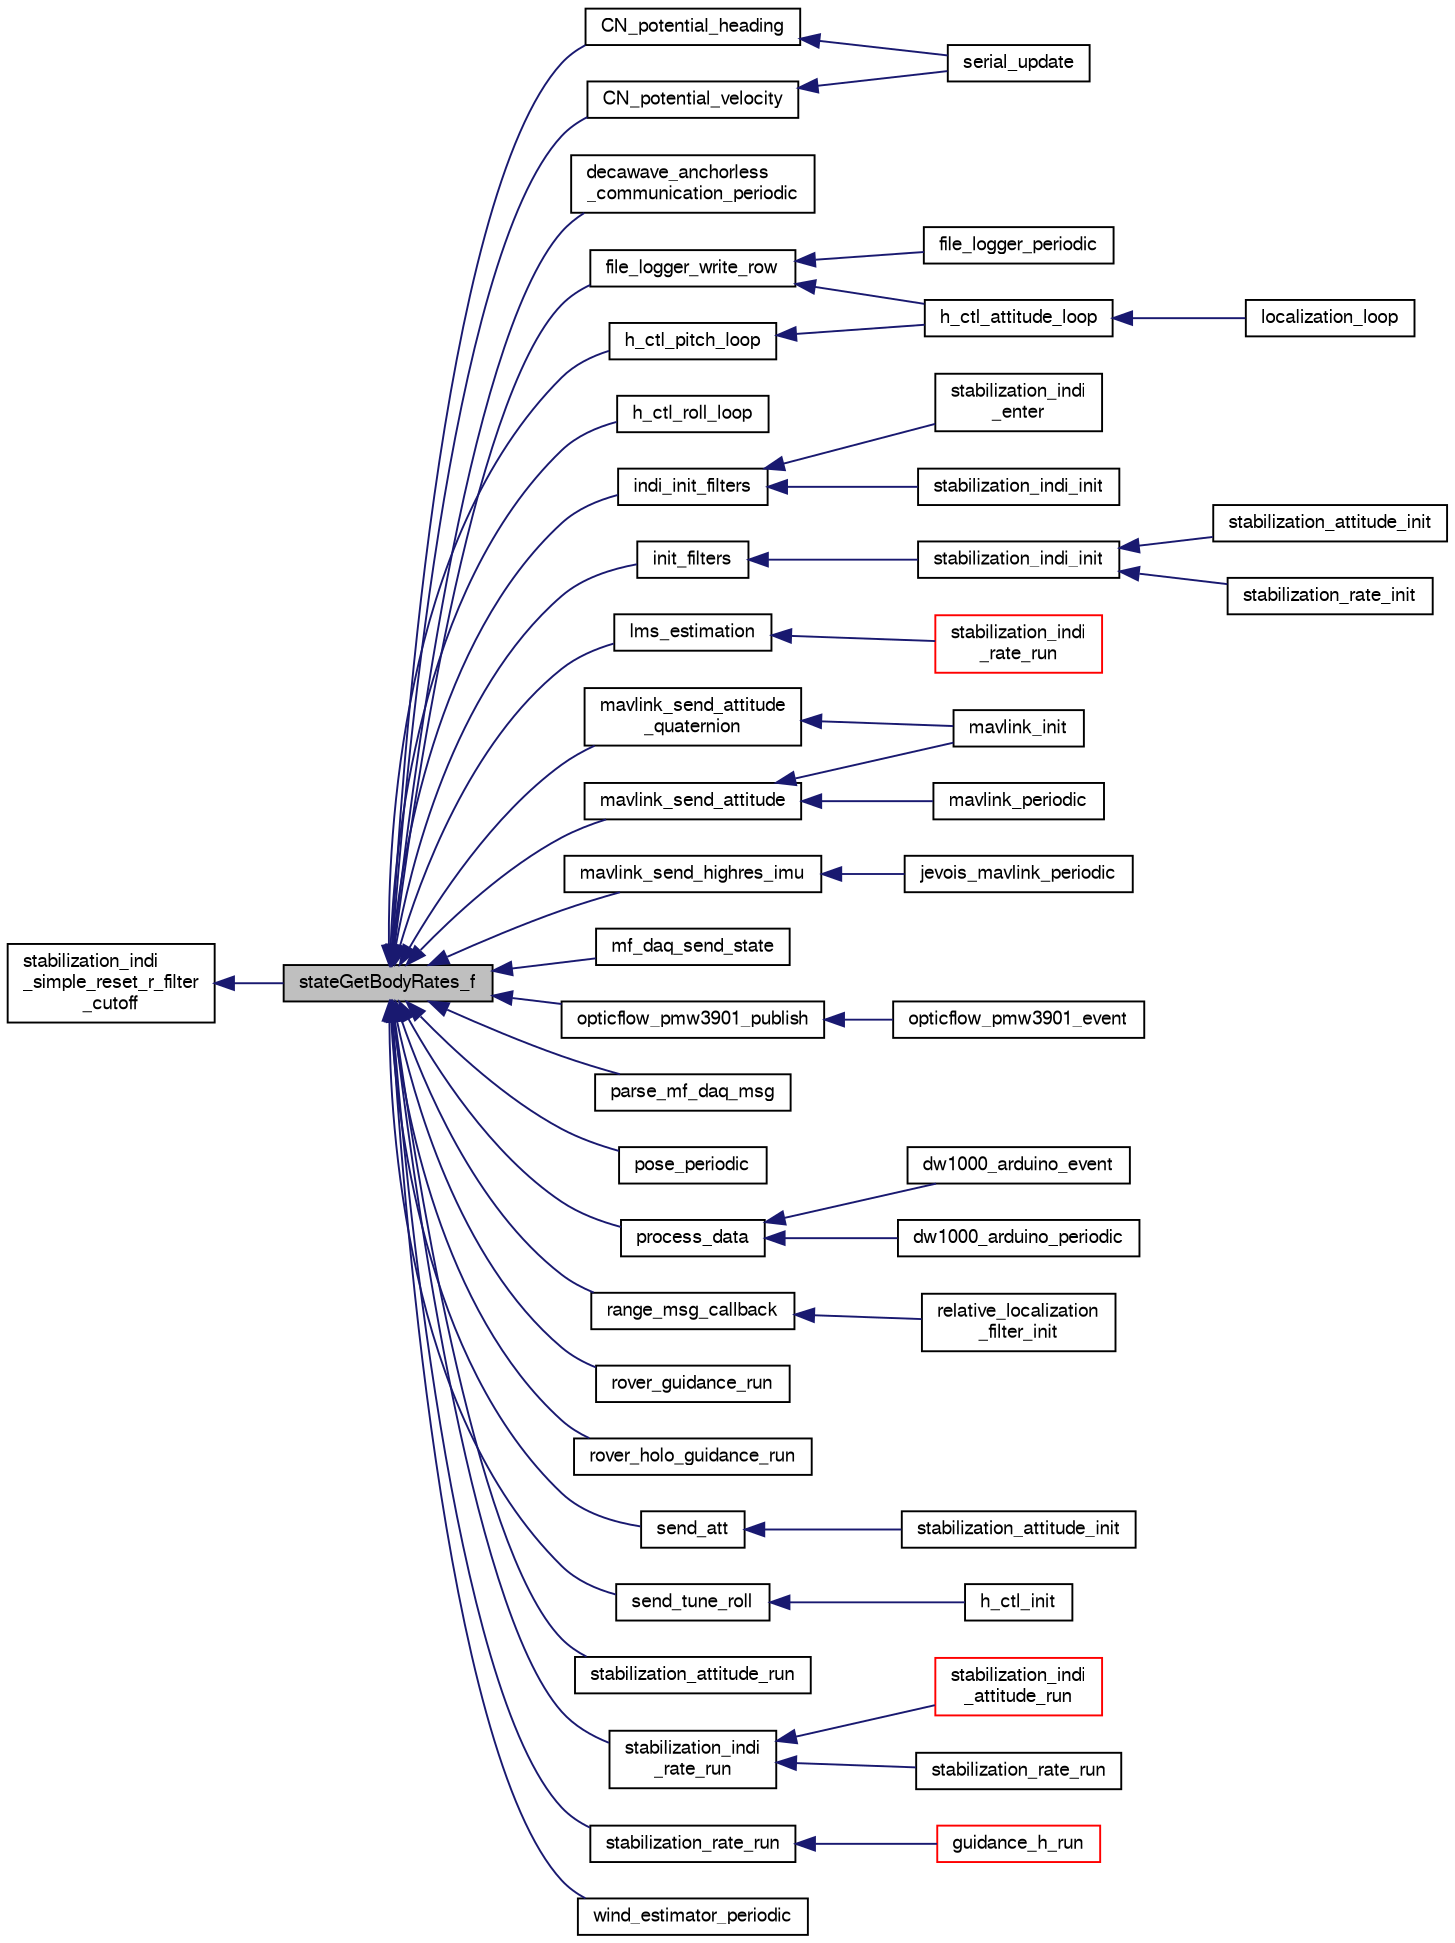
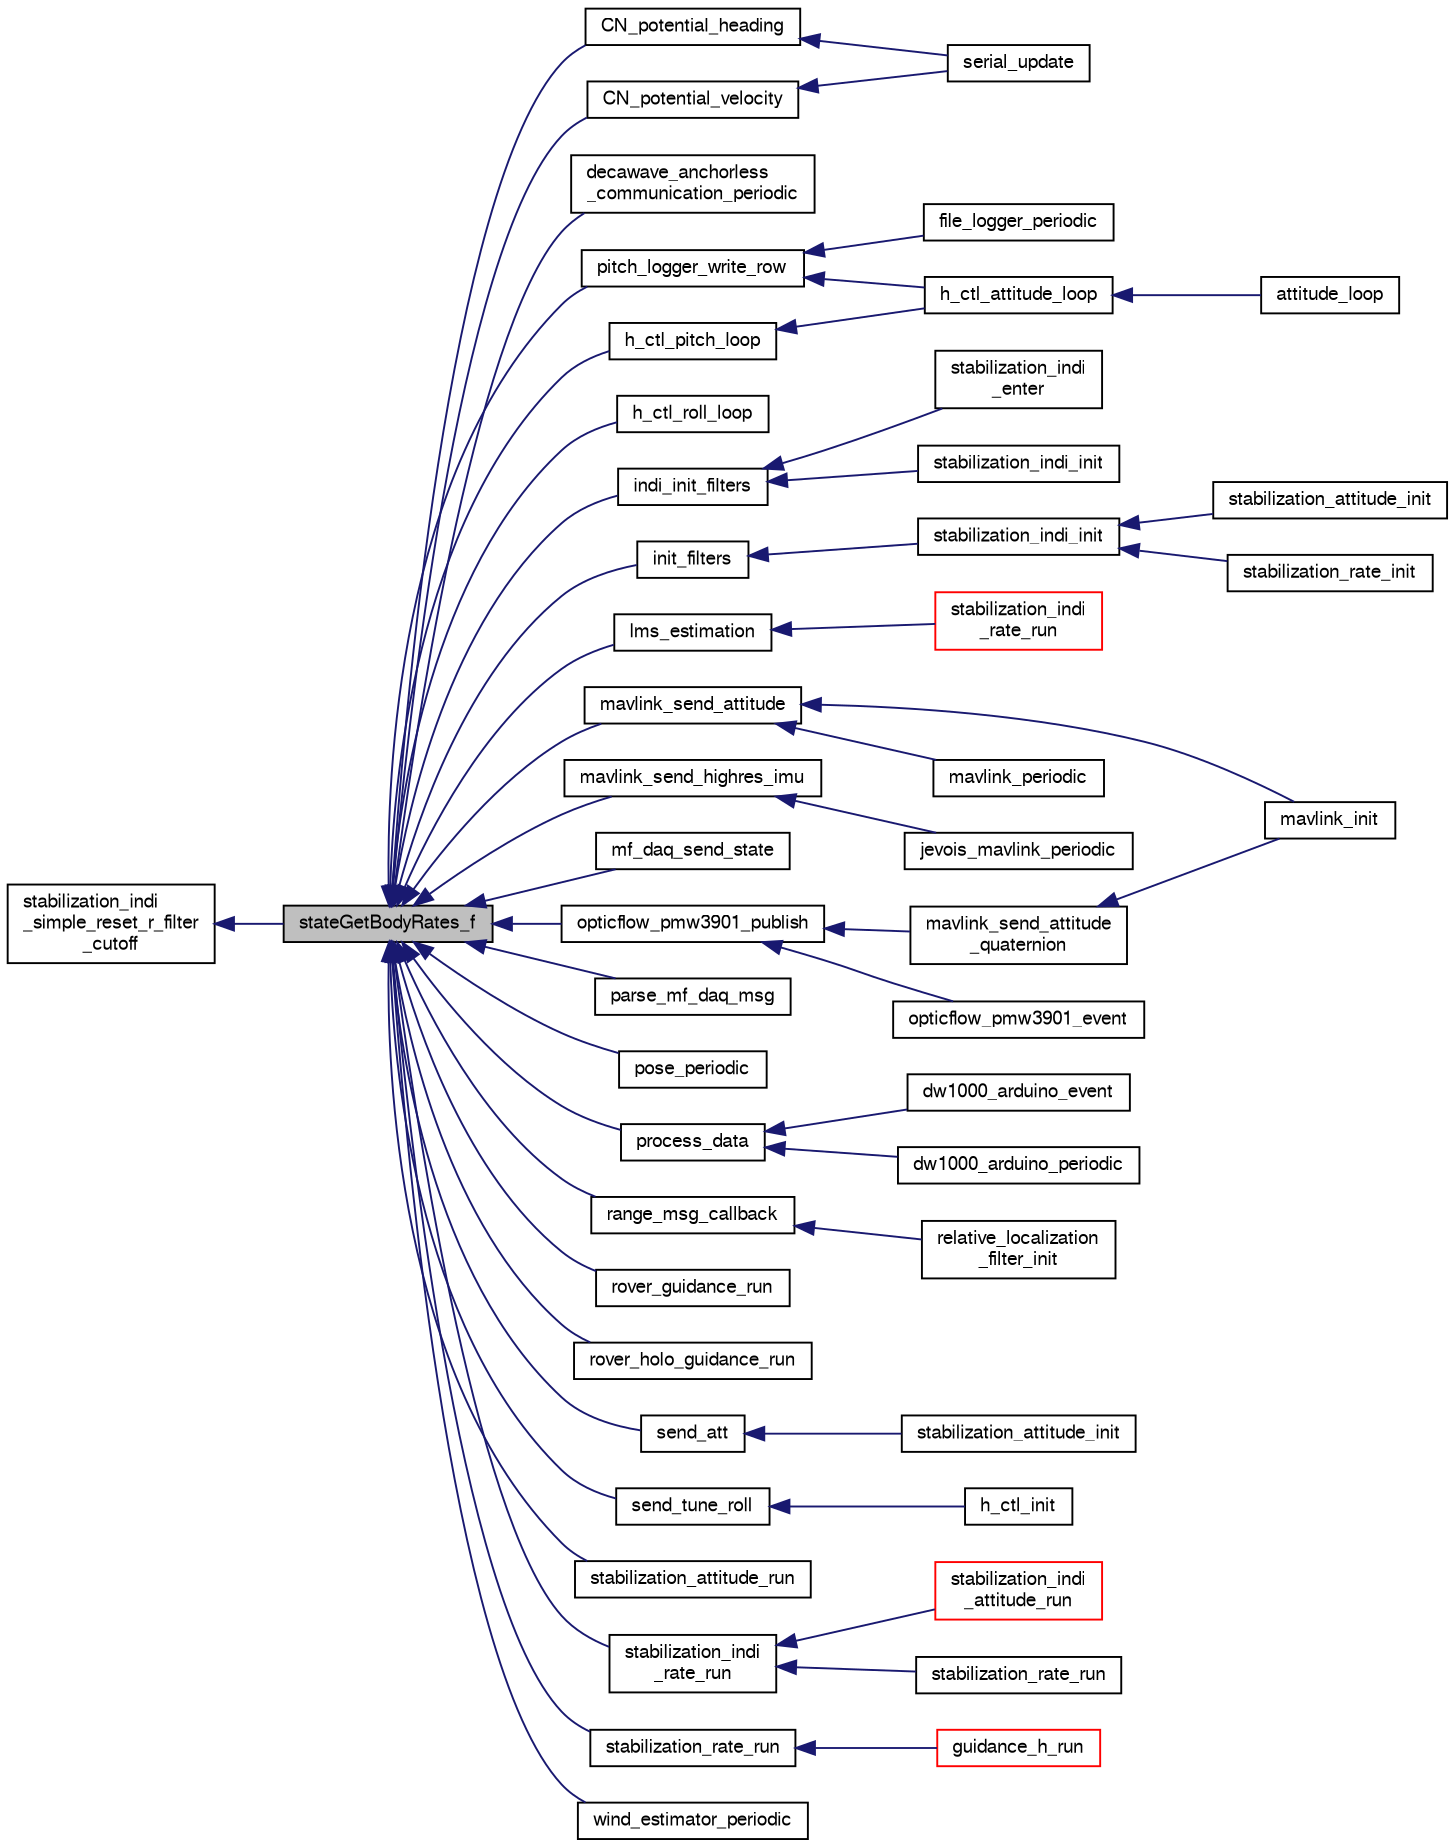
(693, 268) -> (693, 268)
(1330, 318) -> (1330, 295)
(489, 834) -> (877, 930)
